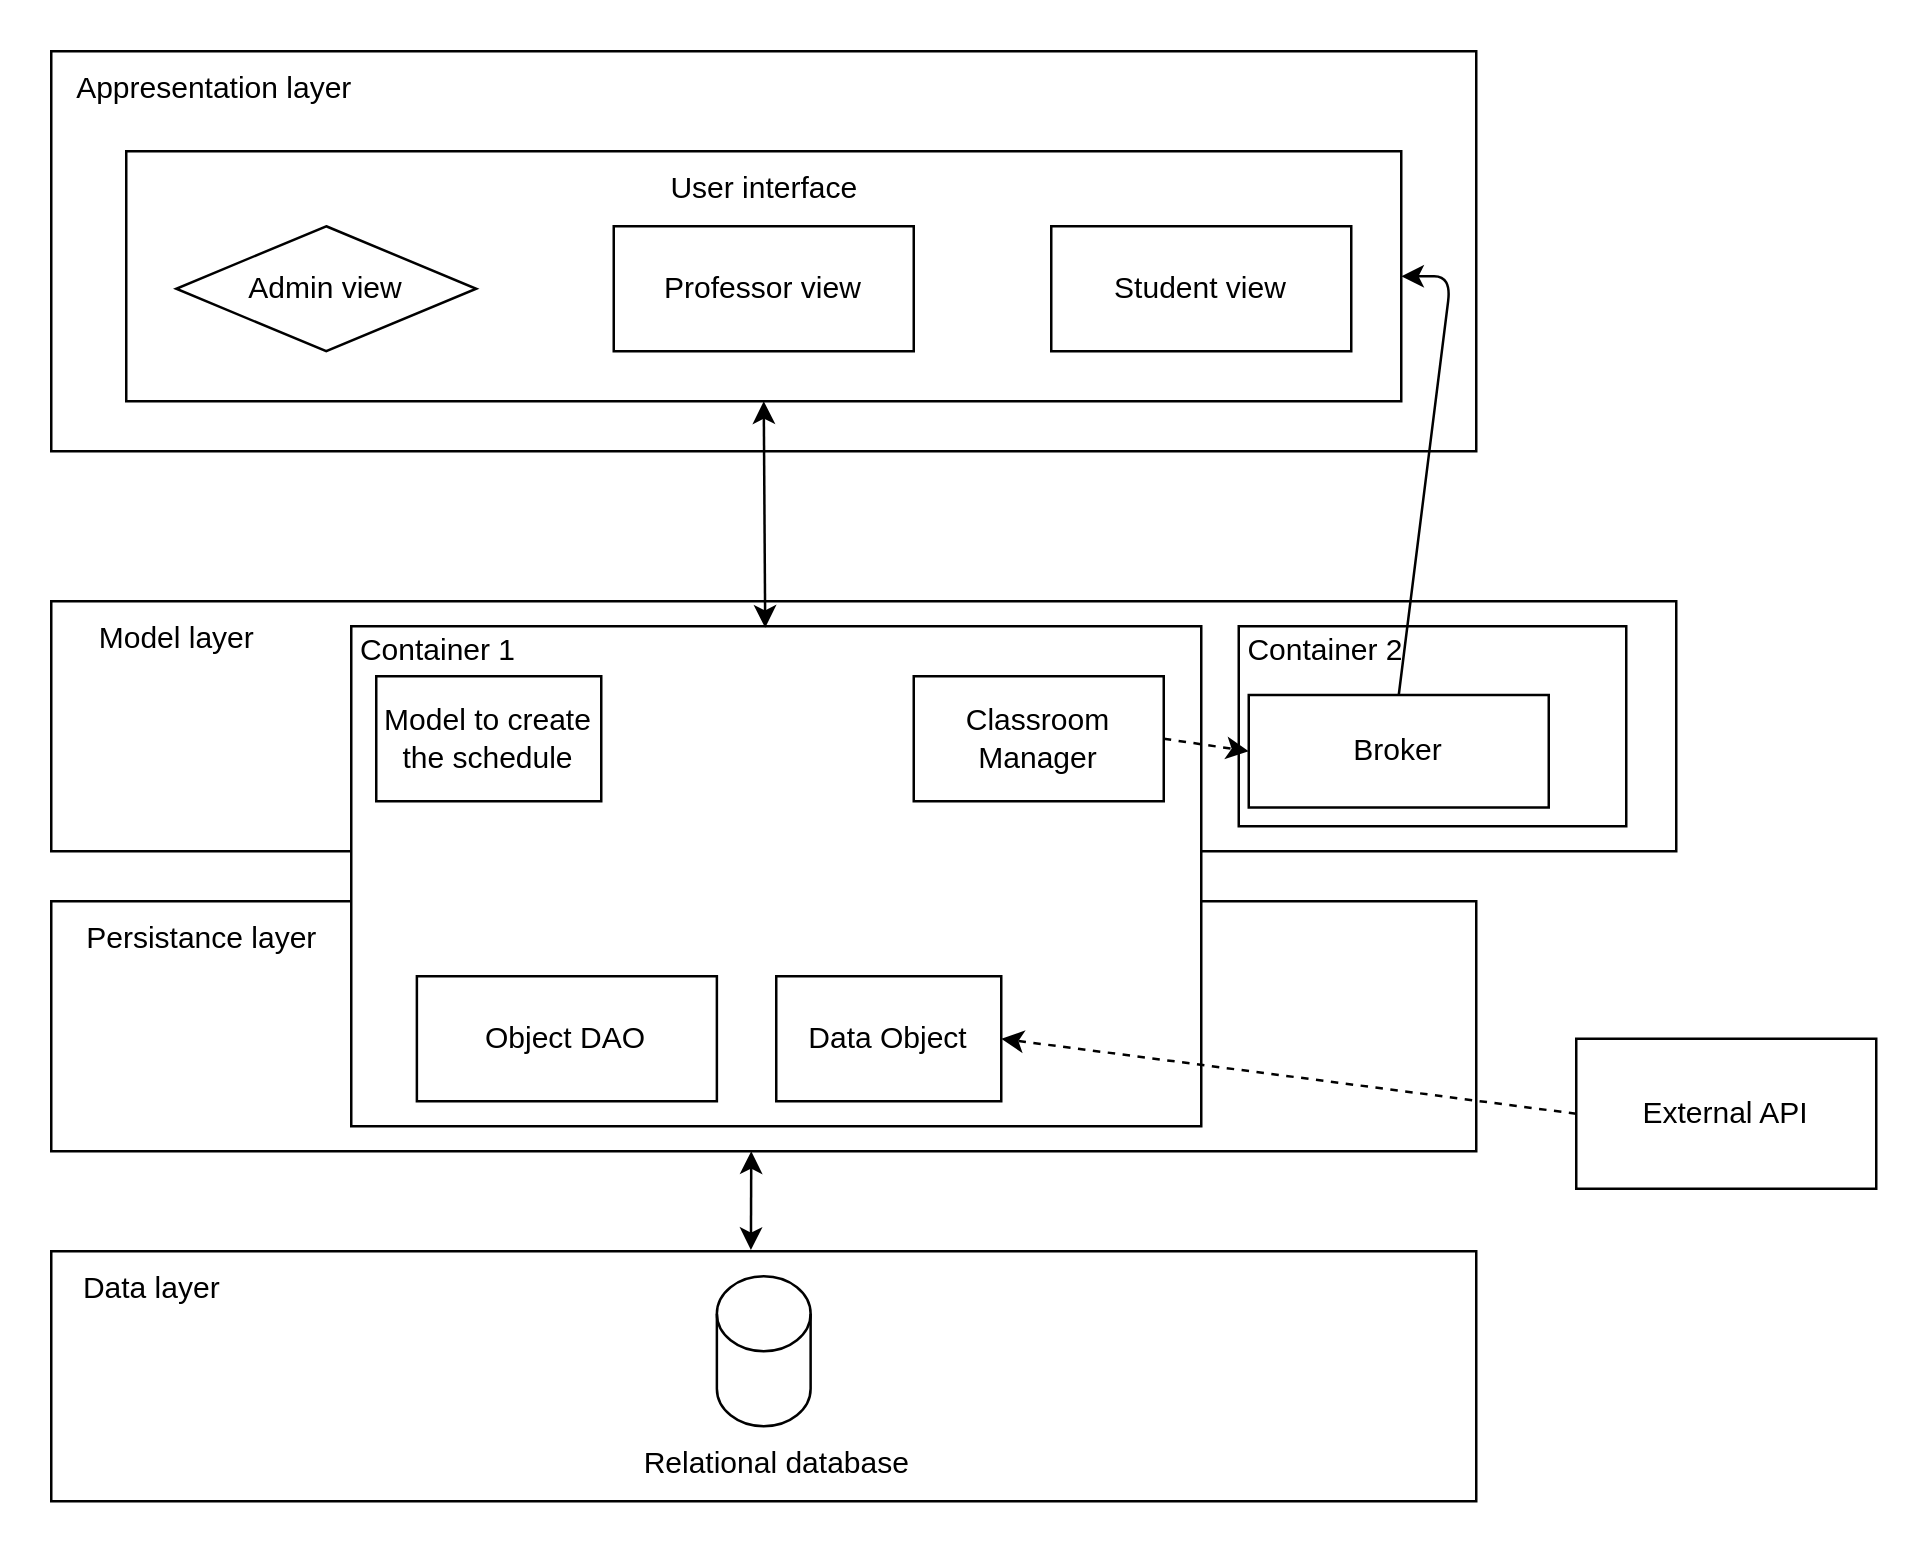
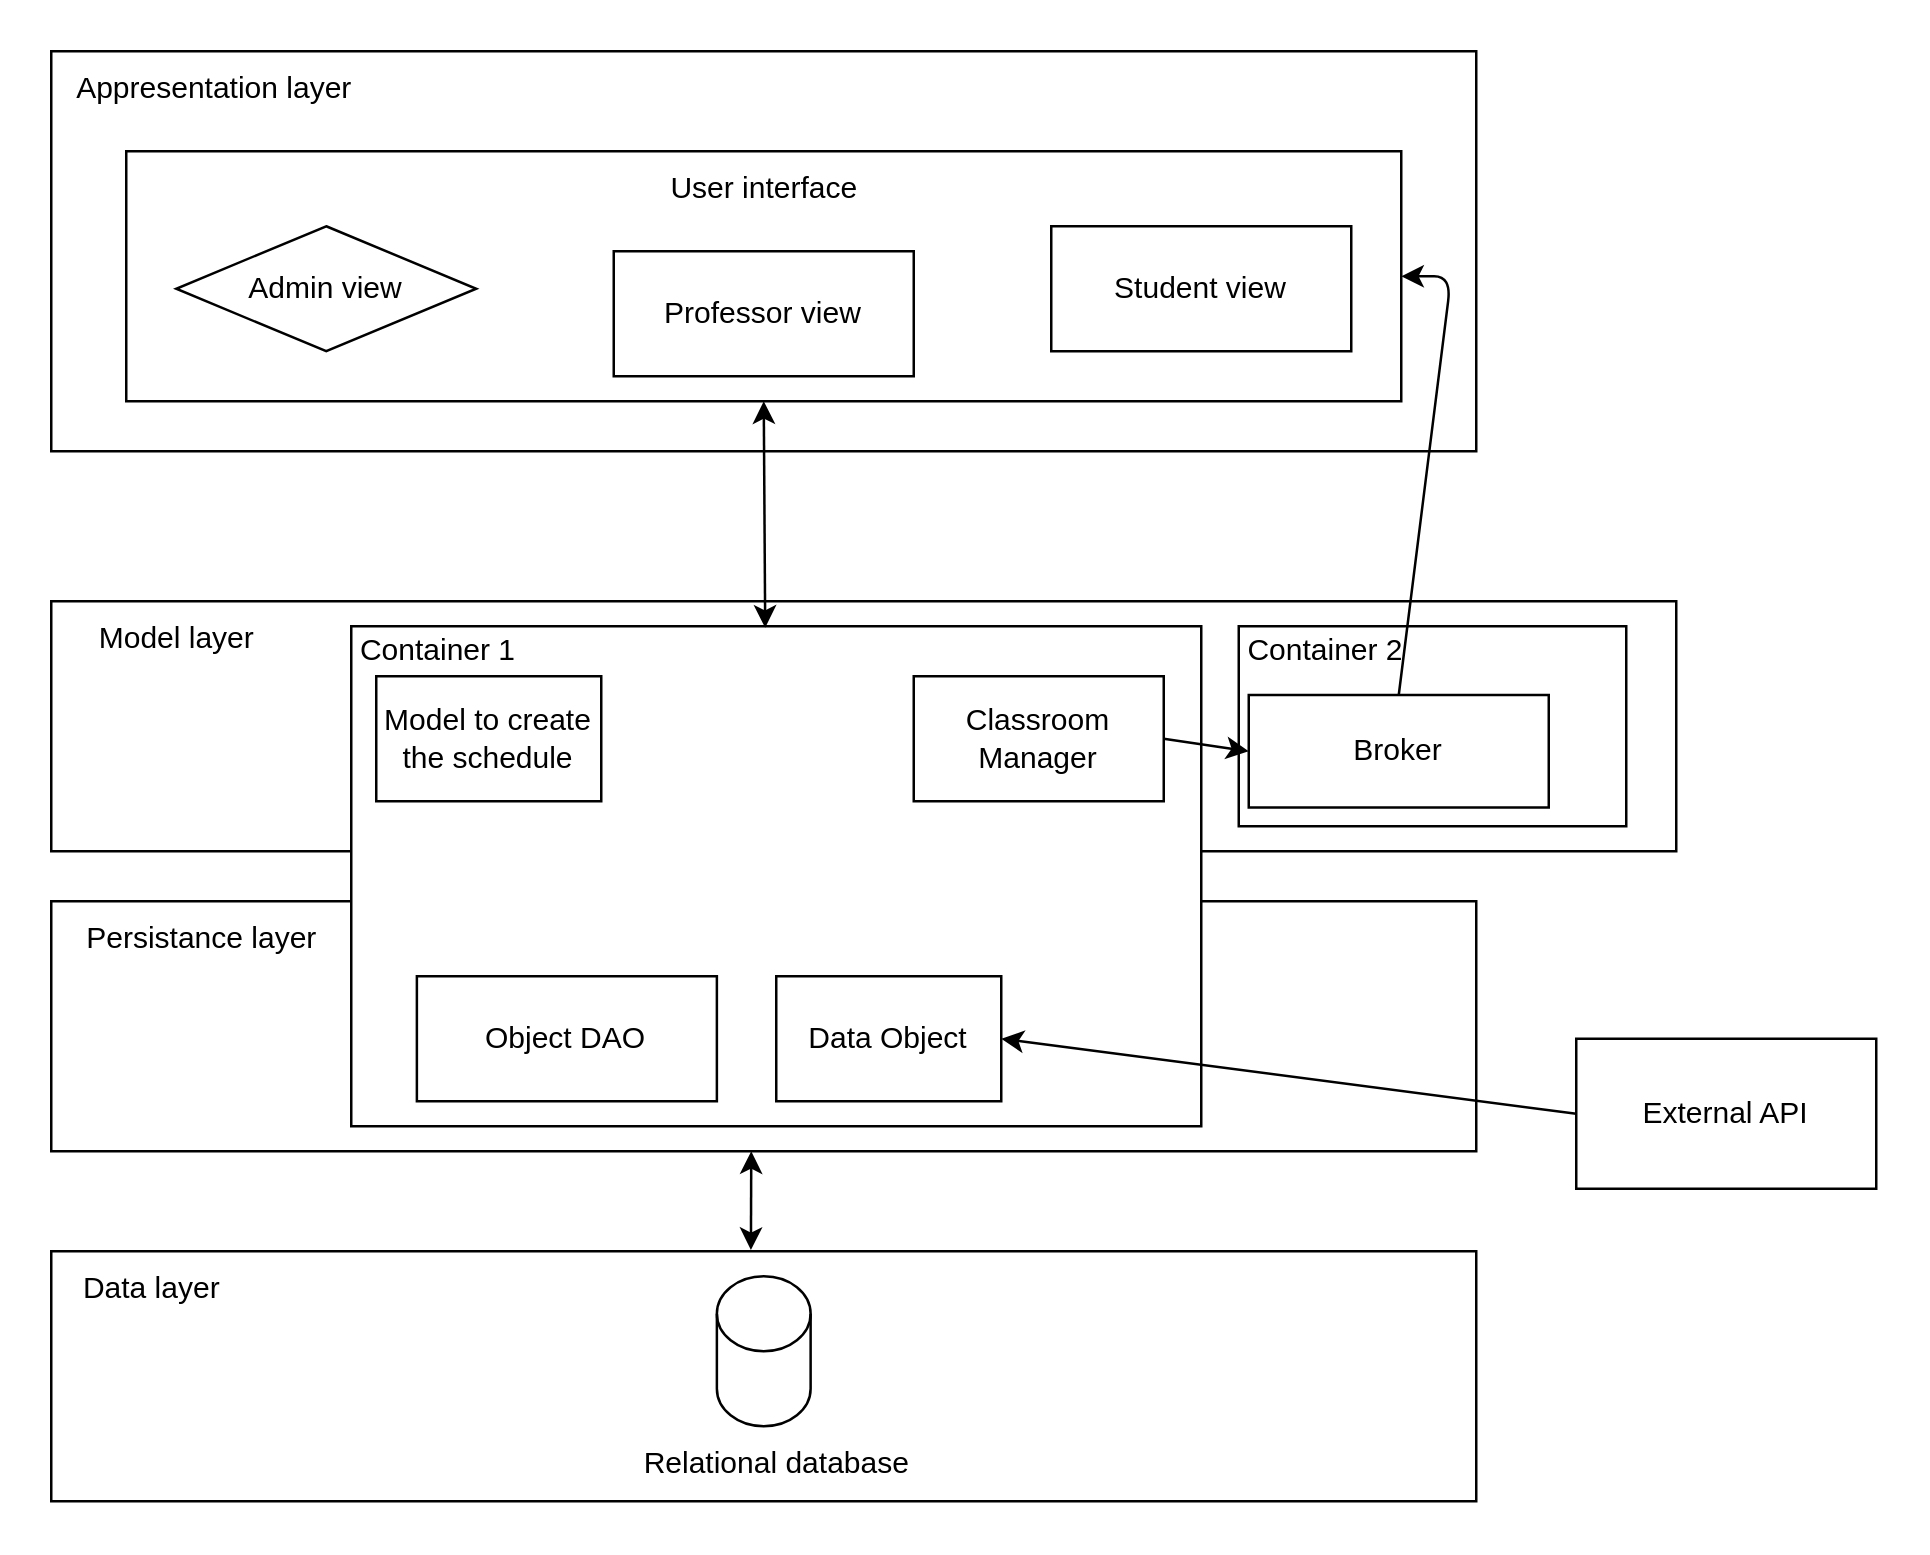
(764, 289) -> (764, 314)
(1201, 744) -> (1201, 744)
(1297, 1077) -> (1297, 1077)
